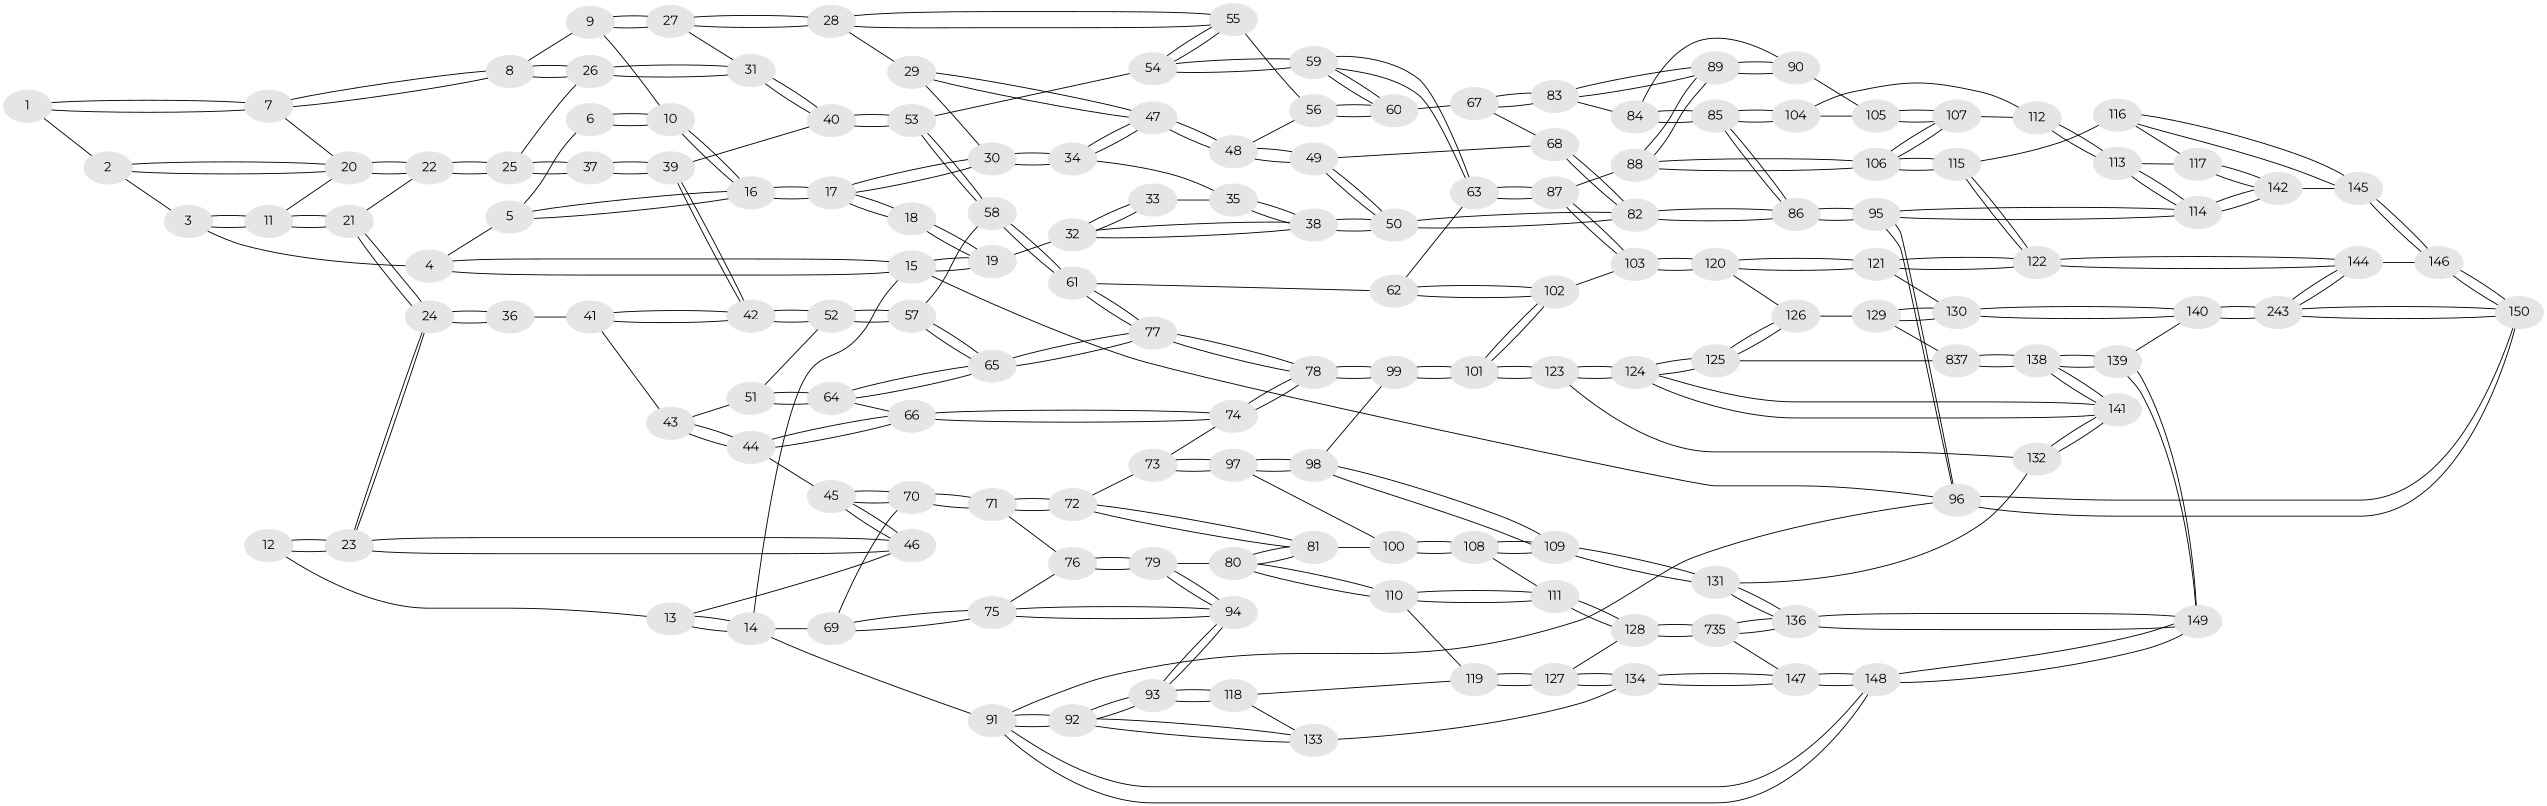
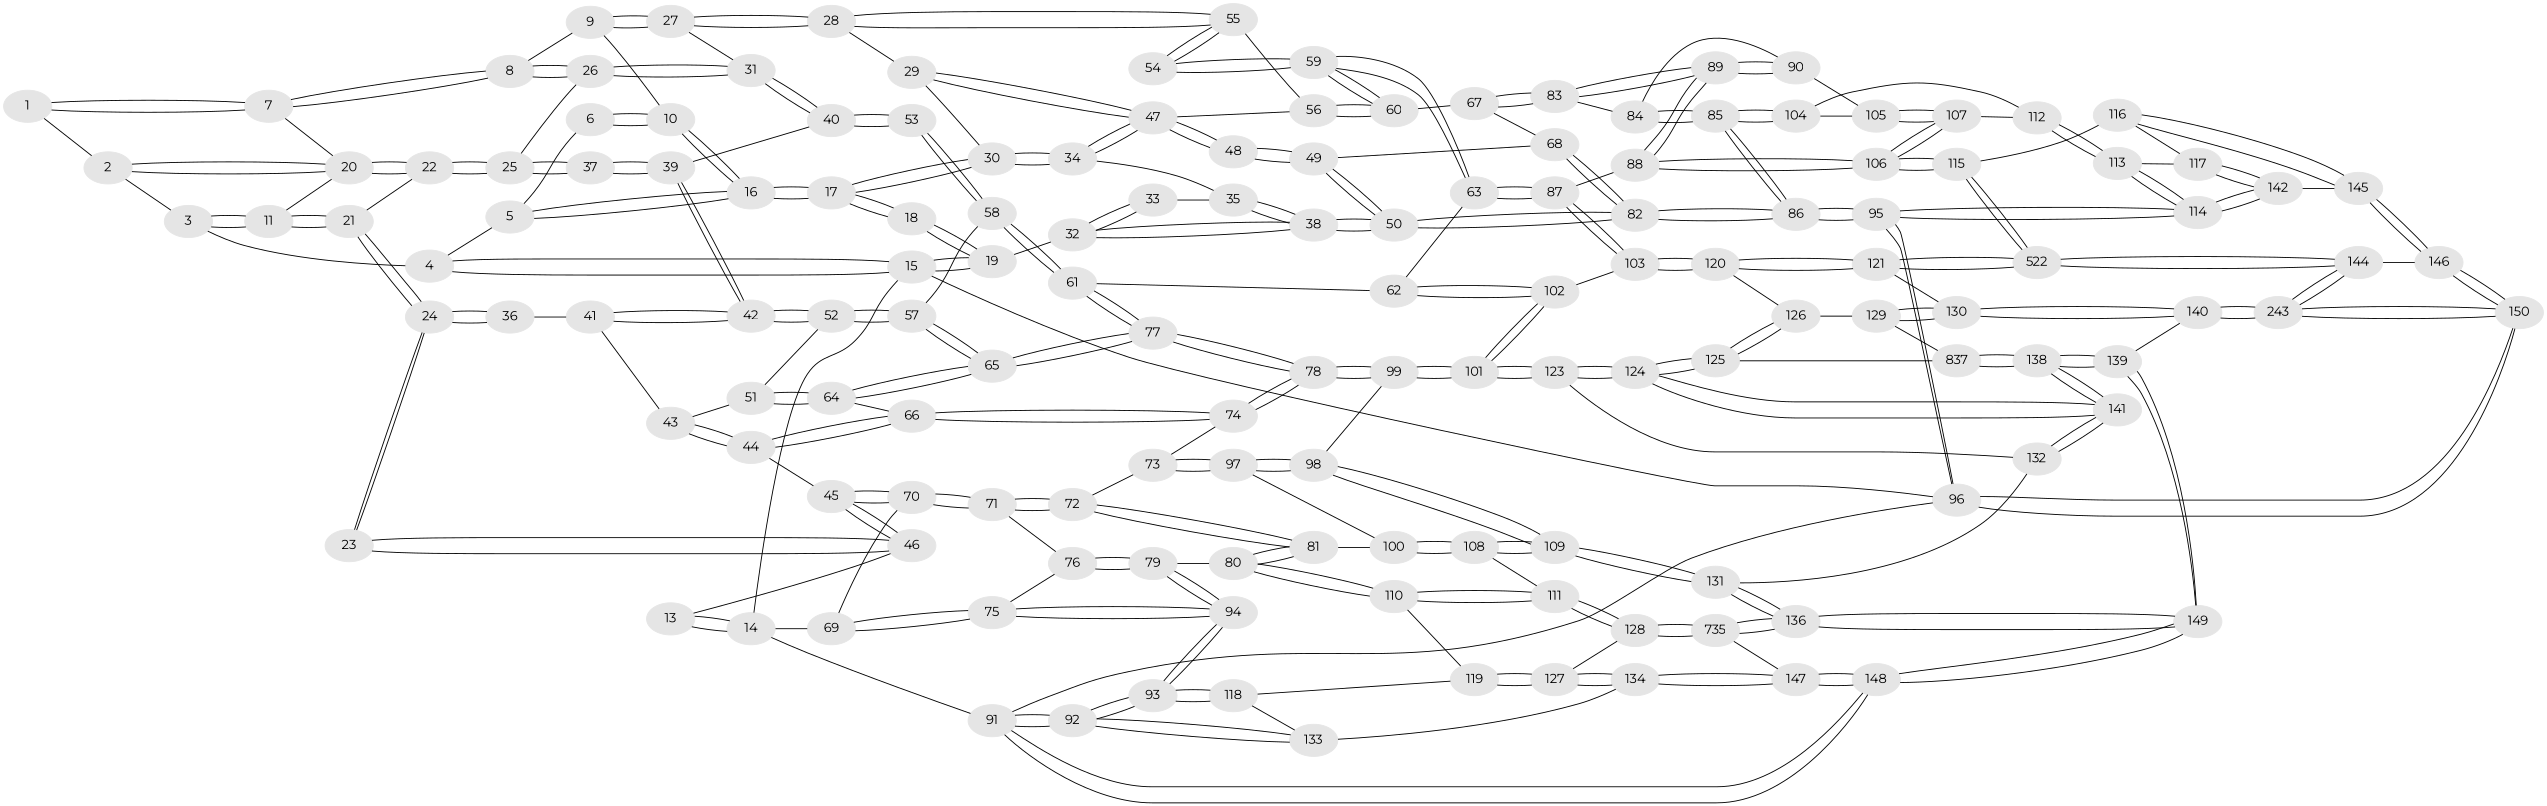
(1032, 95) -> none
(1274, 131) -> (1233, 114)
(2037, 263) -> (2037, 263)
(269, 546) -> none
